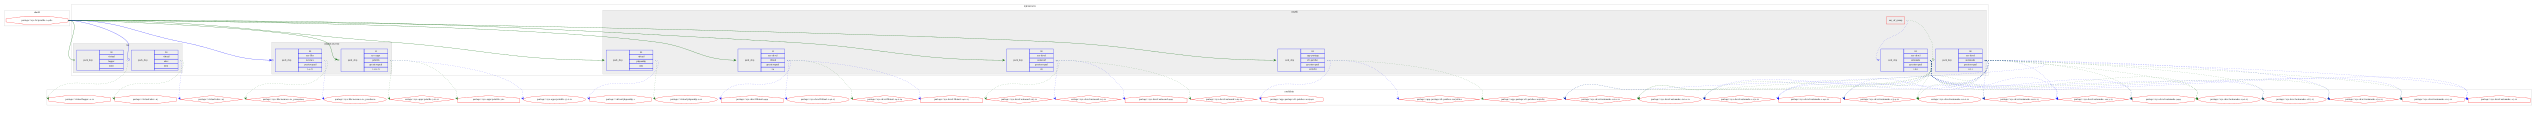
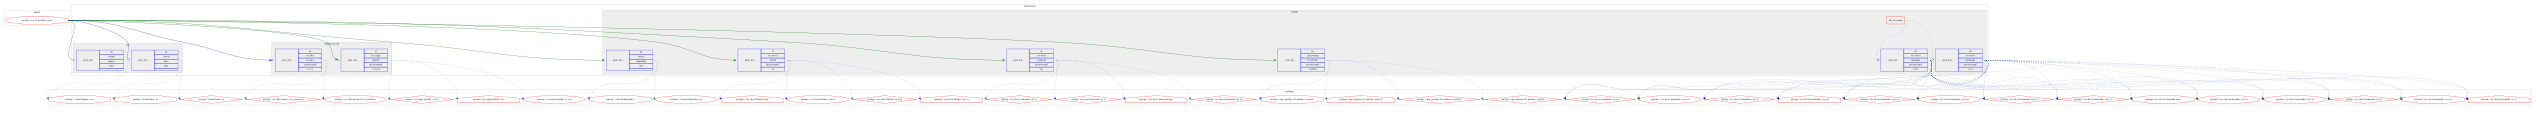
none -> (1361, 99)
